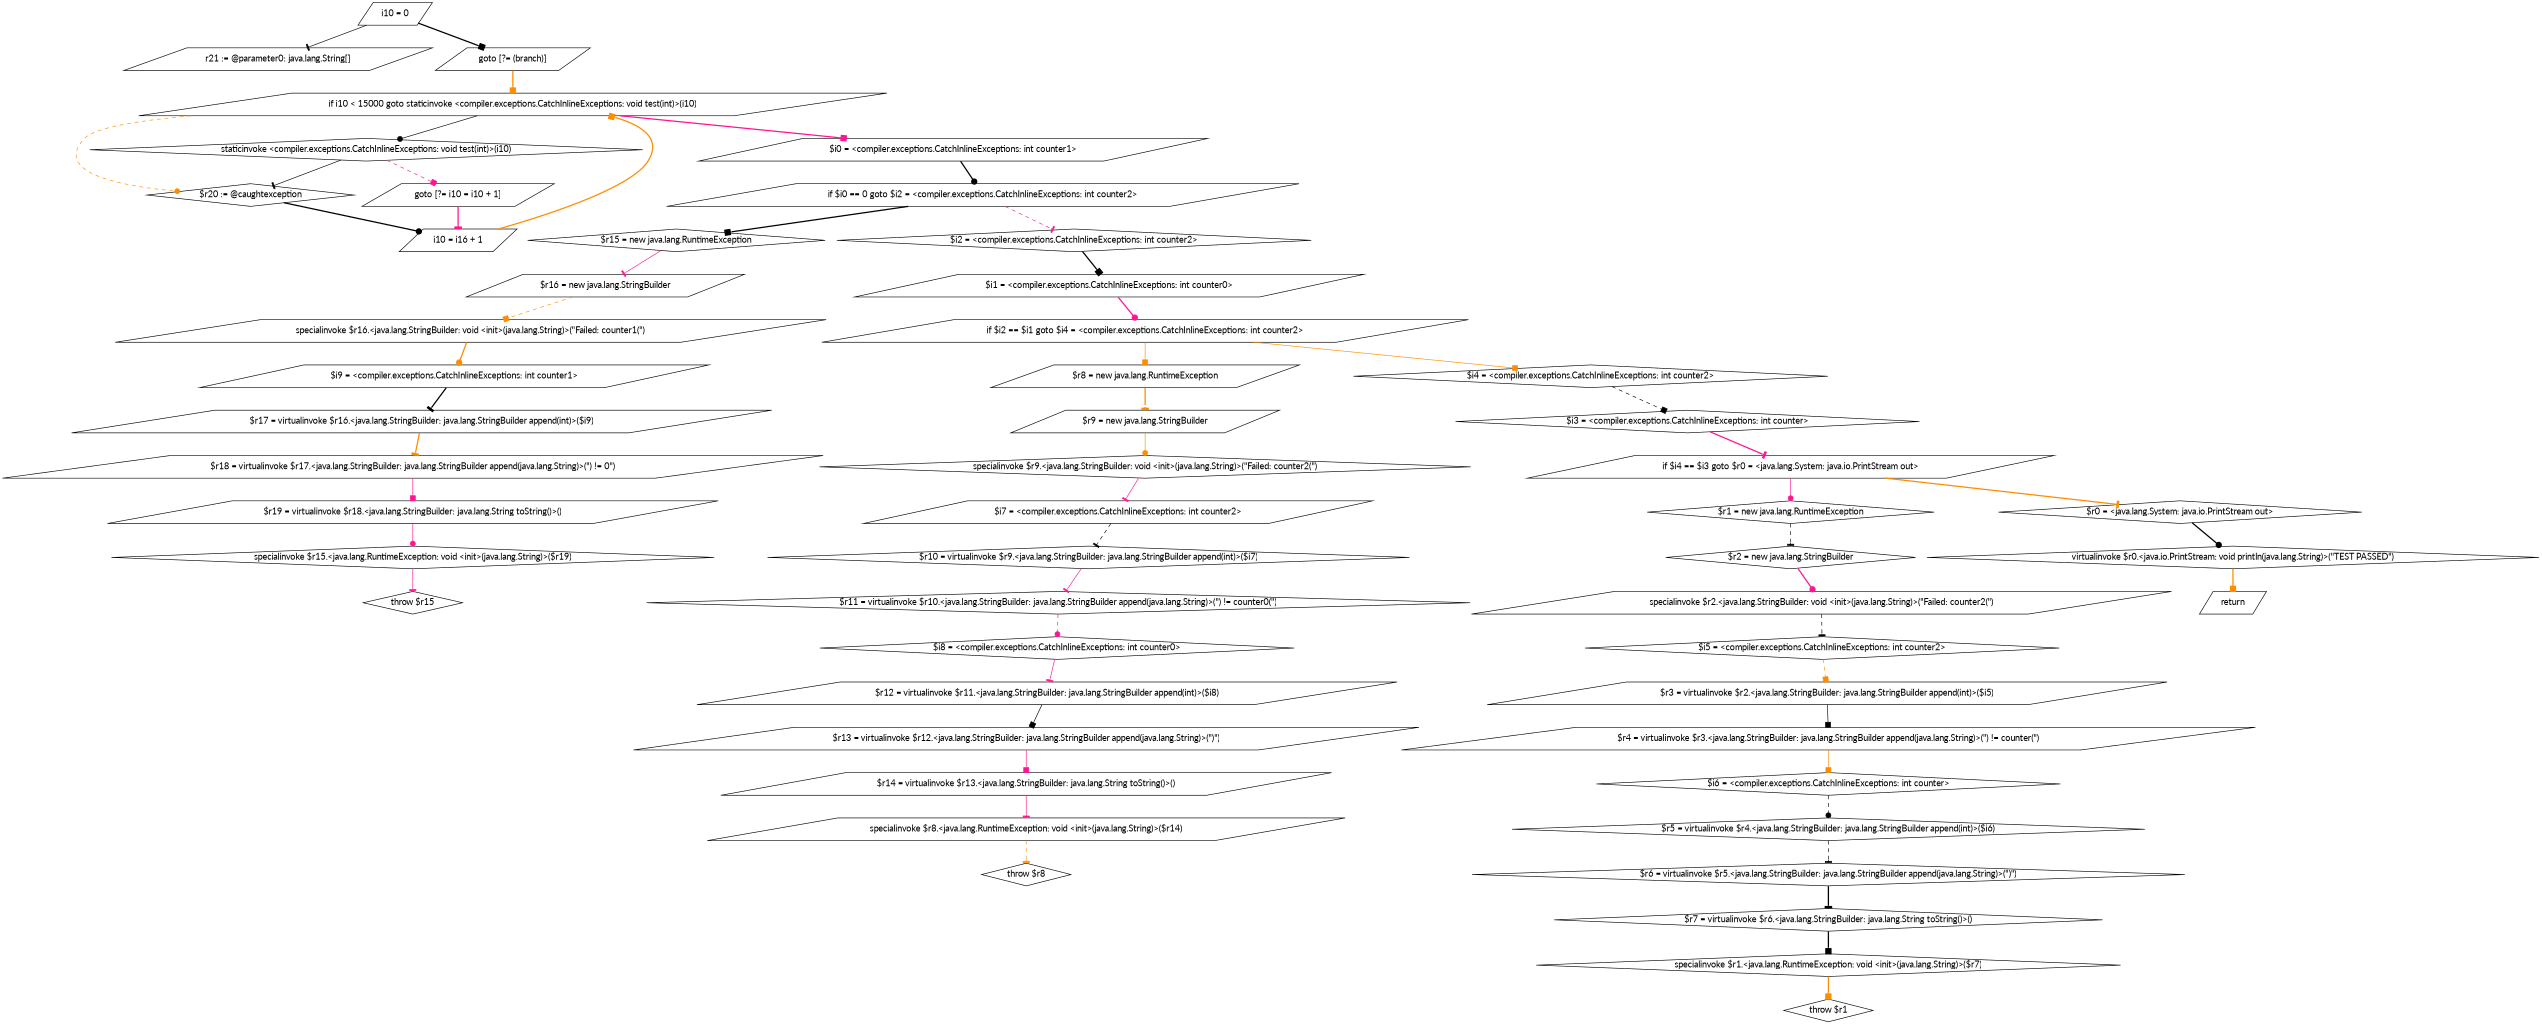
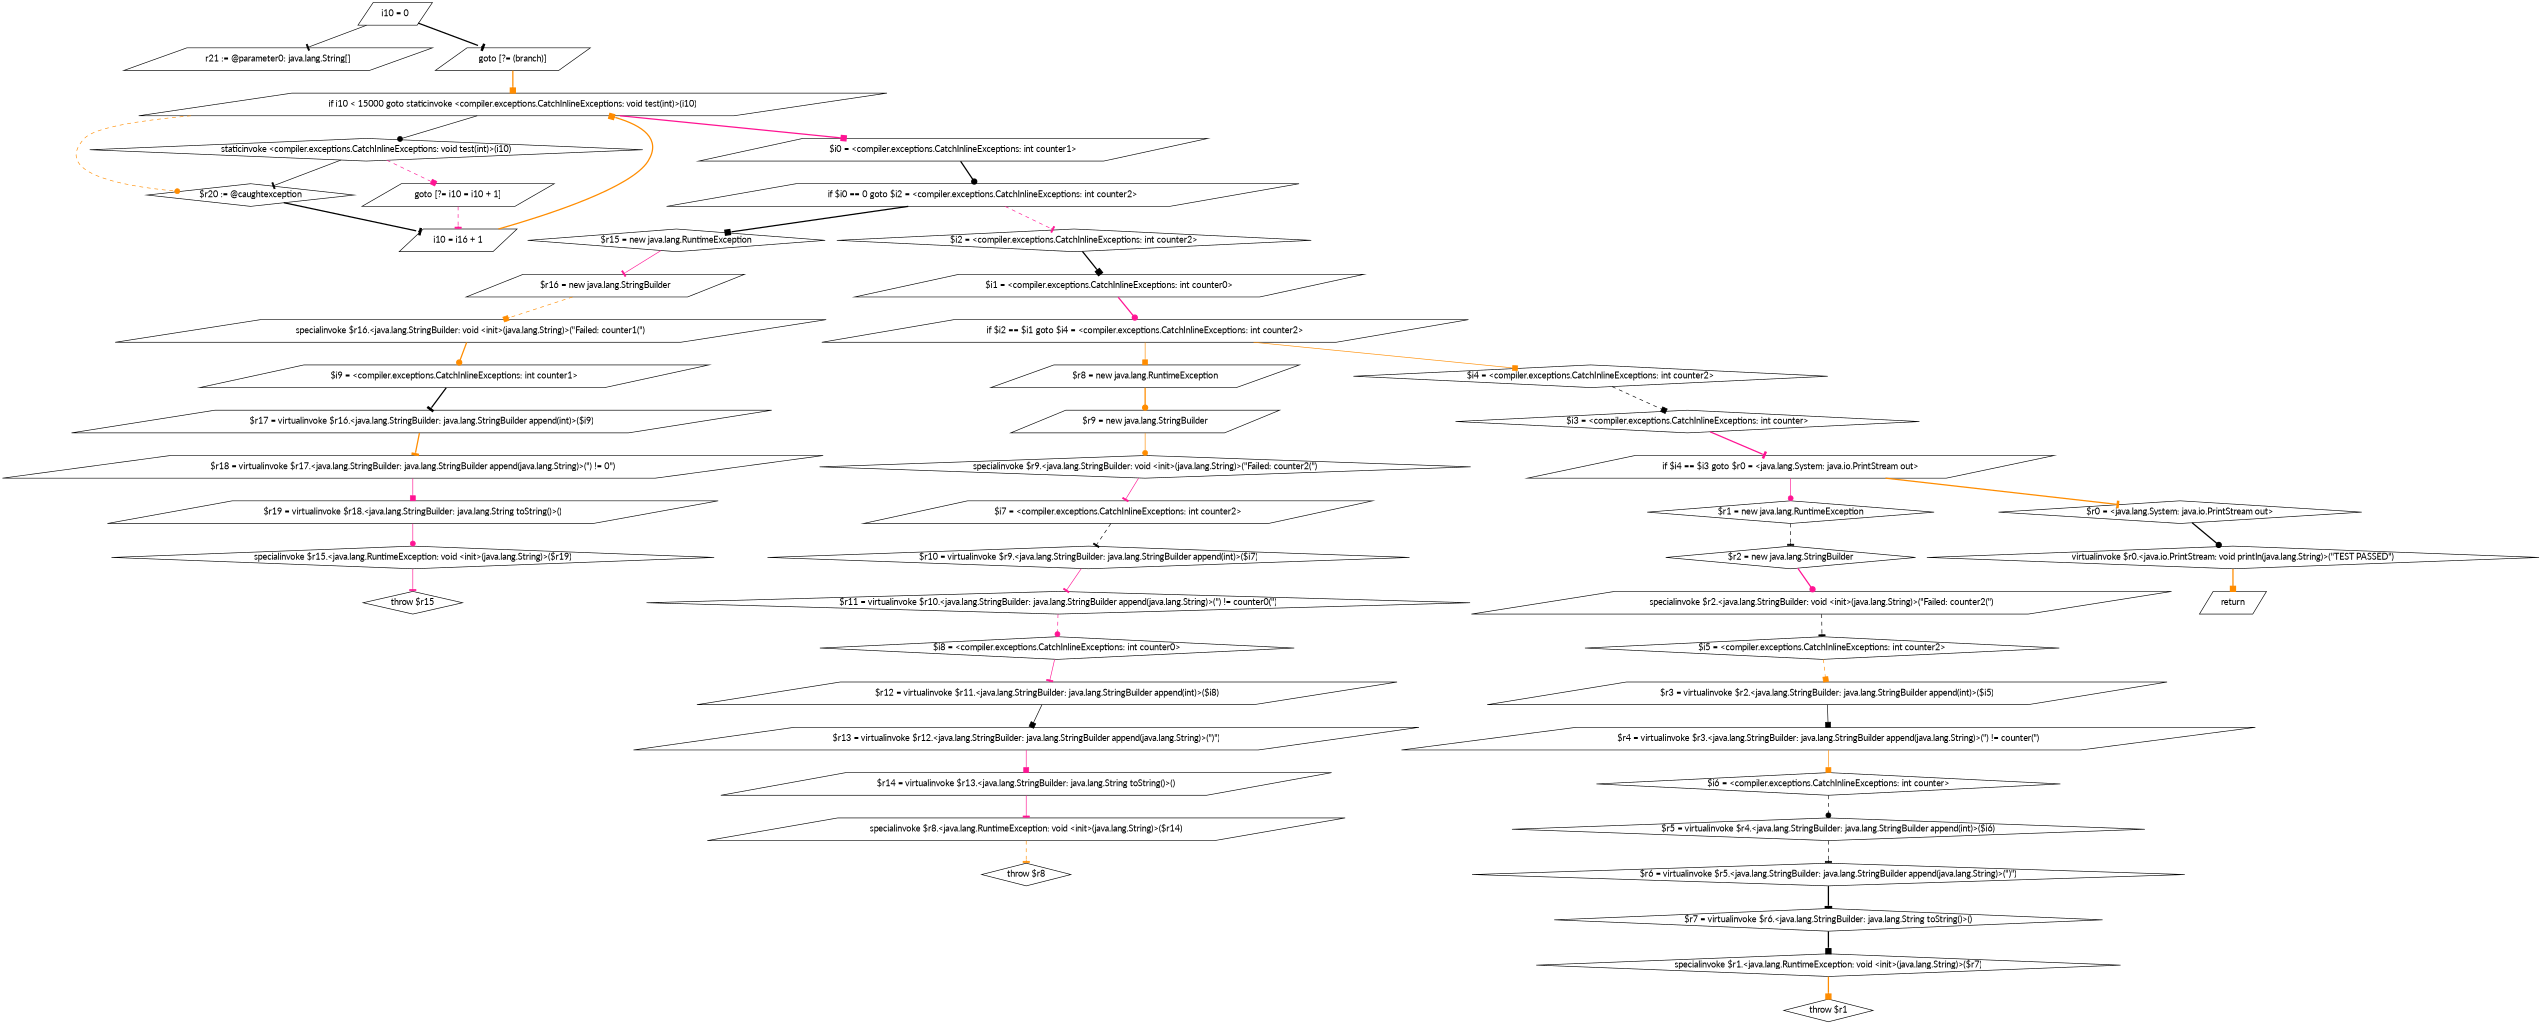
(448, 34) -> (448, 34)
(458, 216) -> (458, 216)
(350, 217) -> (350, 217)
(1145, 396) -> (1145, 396)
